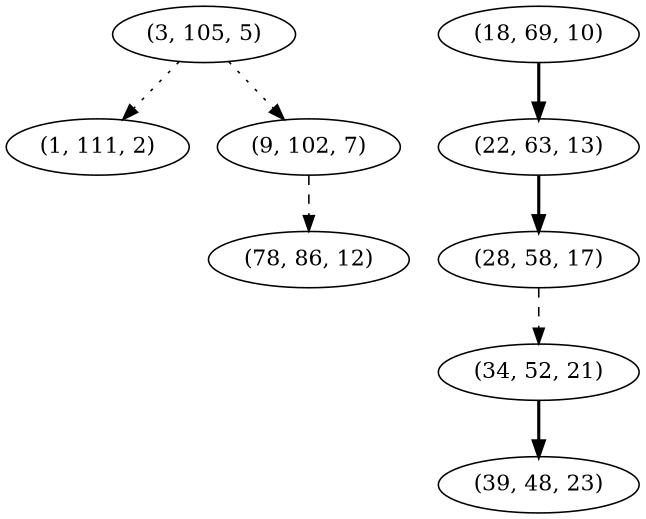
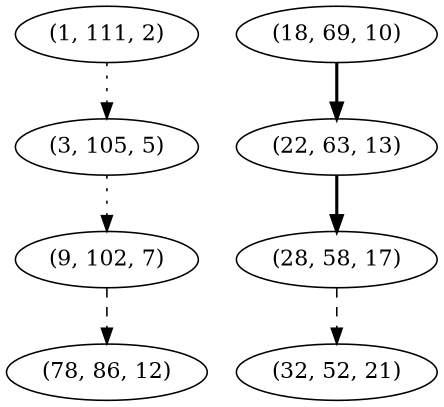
(156, 85) -> (107, 83)
(539, 372) -> (337, 372)
(539, 485) -> none
